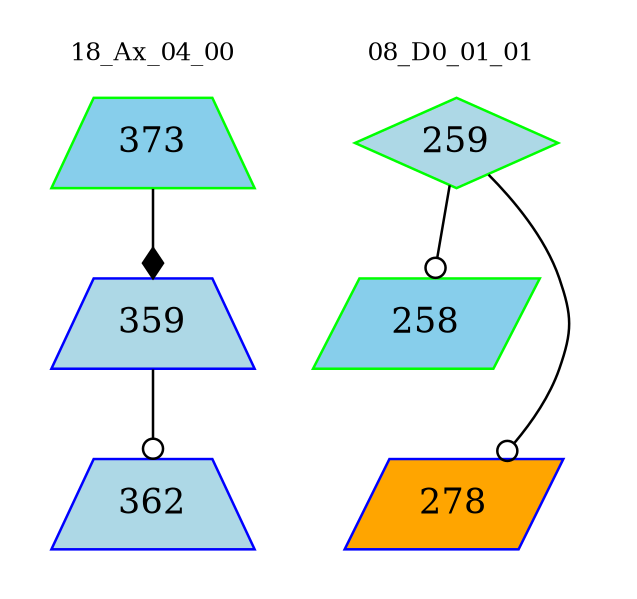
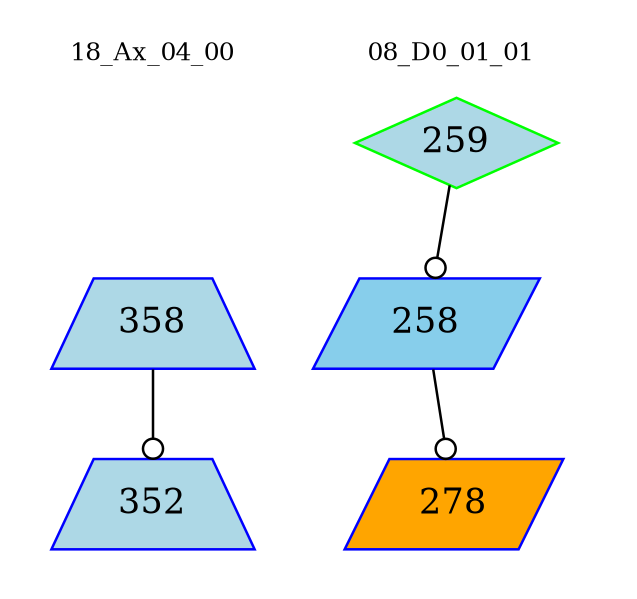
(153, 143) -> none
(567, 304) -> (439, 404)
(153, 324) -> (153, 324)
(426, 324) -> (426, 324)
(153, 504) -> (153, 504)
